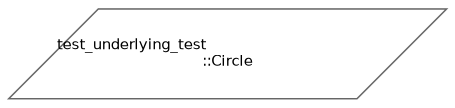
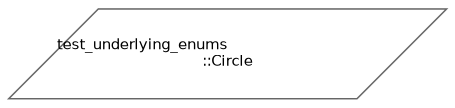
(228, 54) -> (228, 54)
